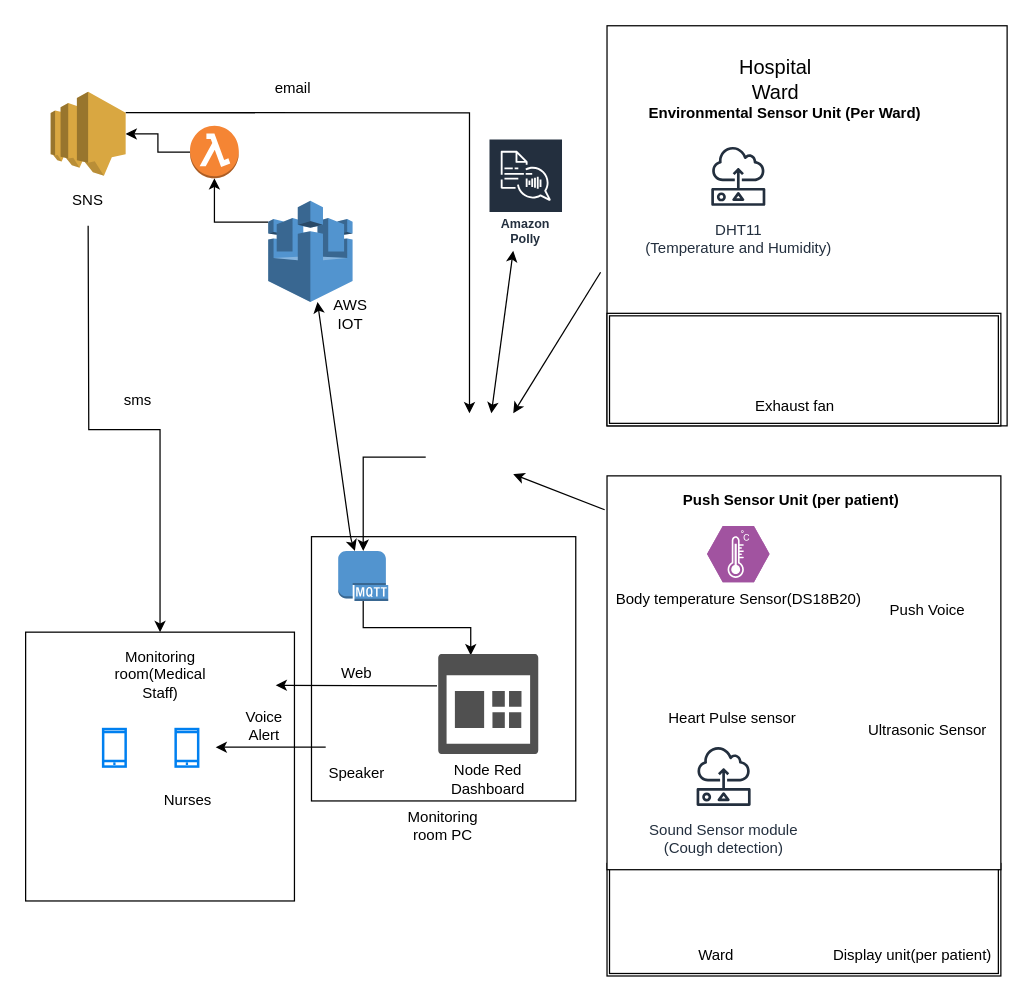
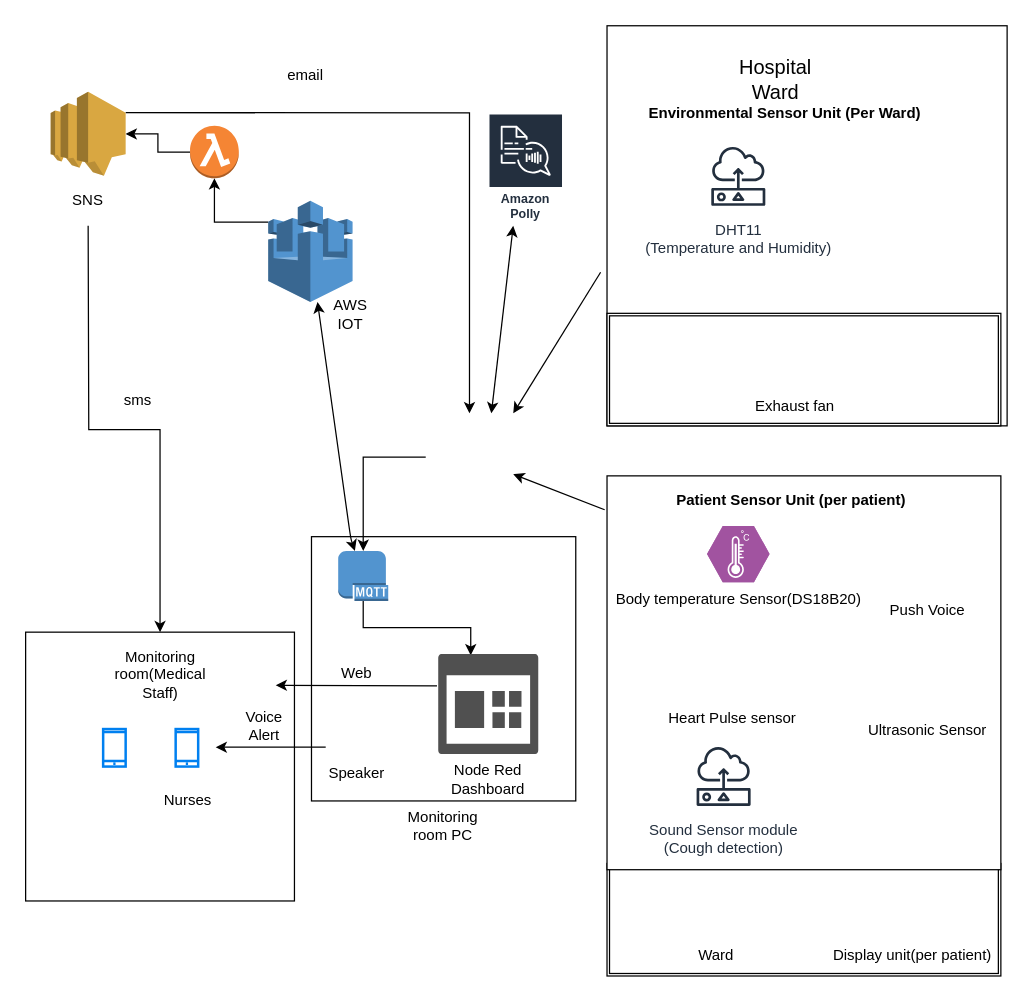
(293, 88) -> (306, 76)
(526, 194) -> (526, 169)
(791, 501) -> (791, 501)
